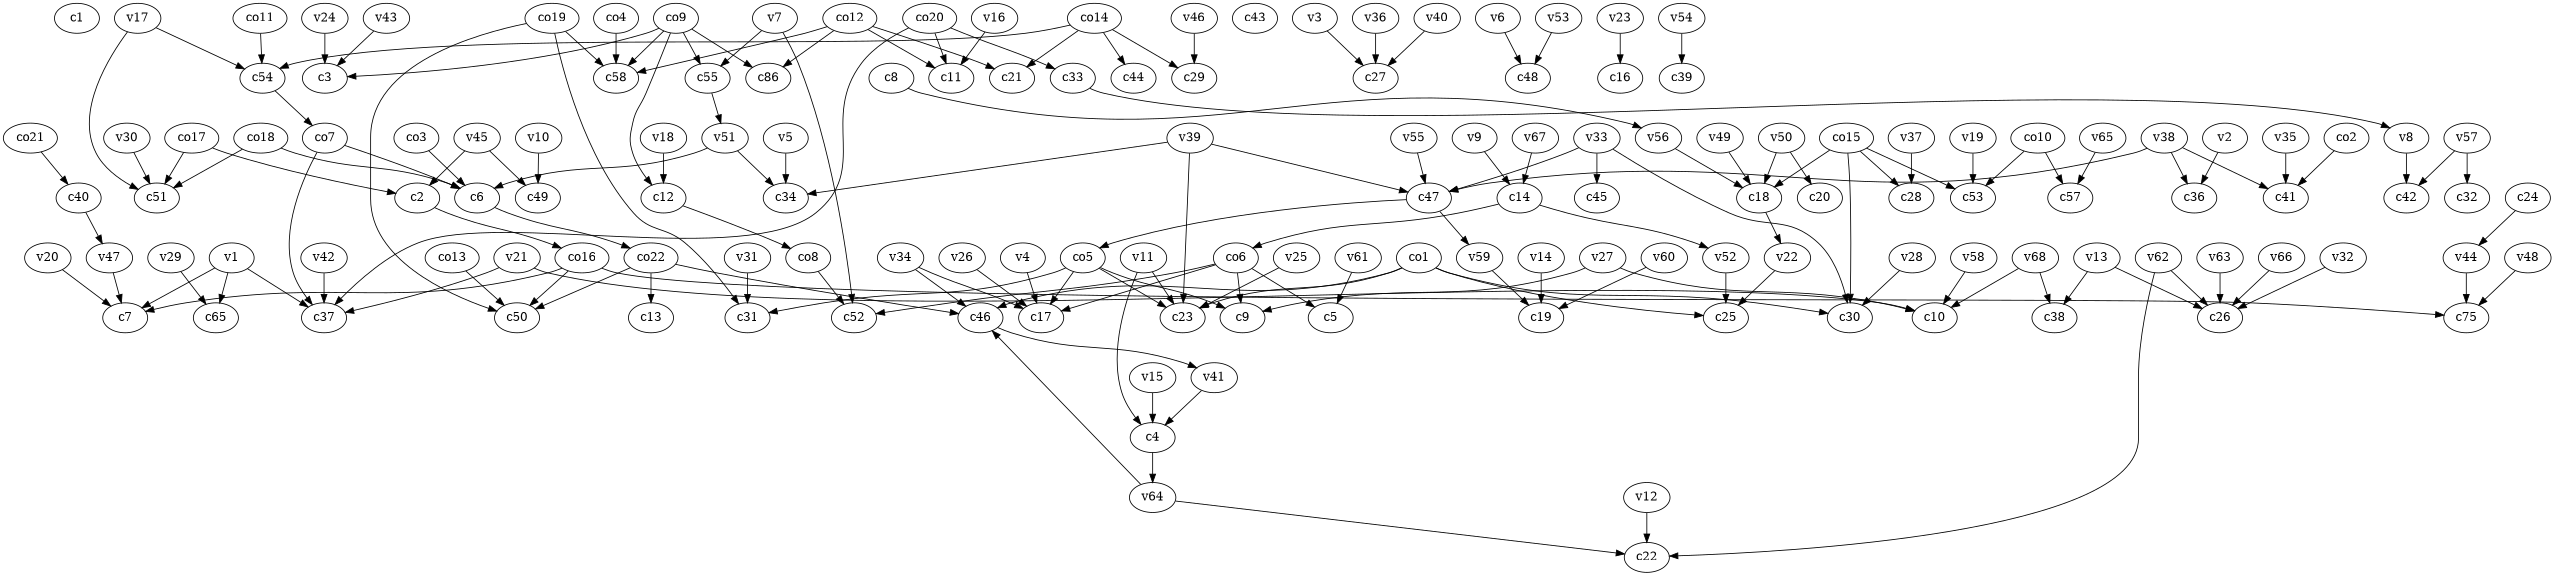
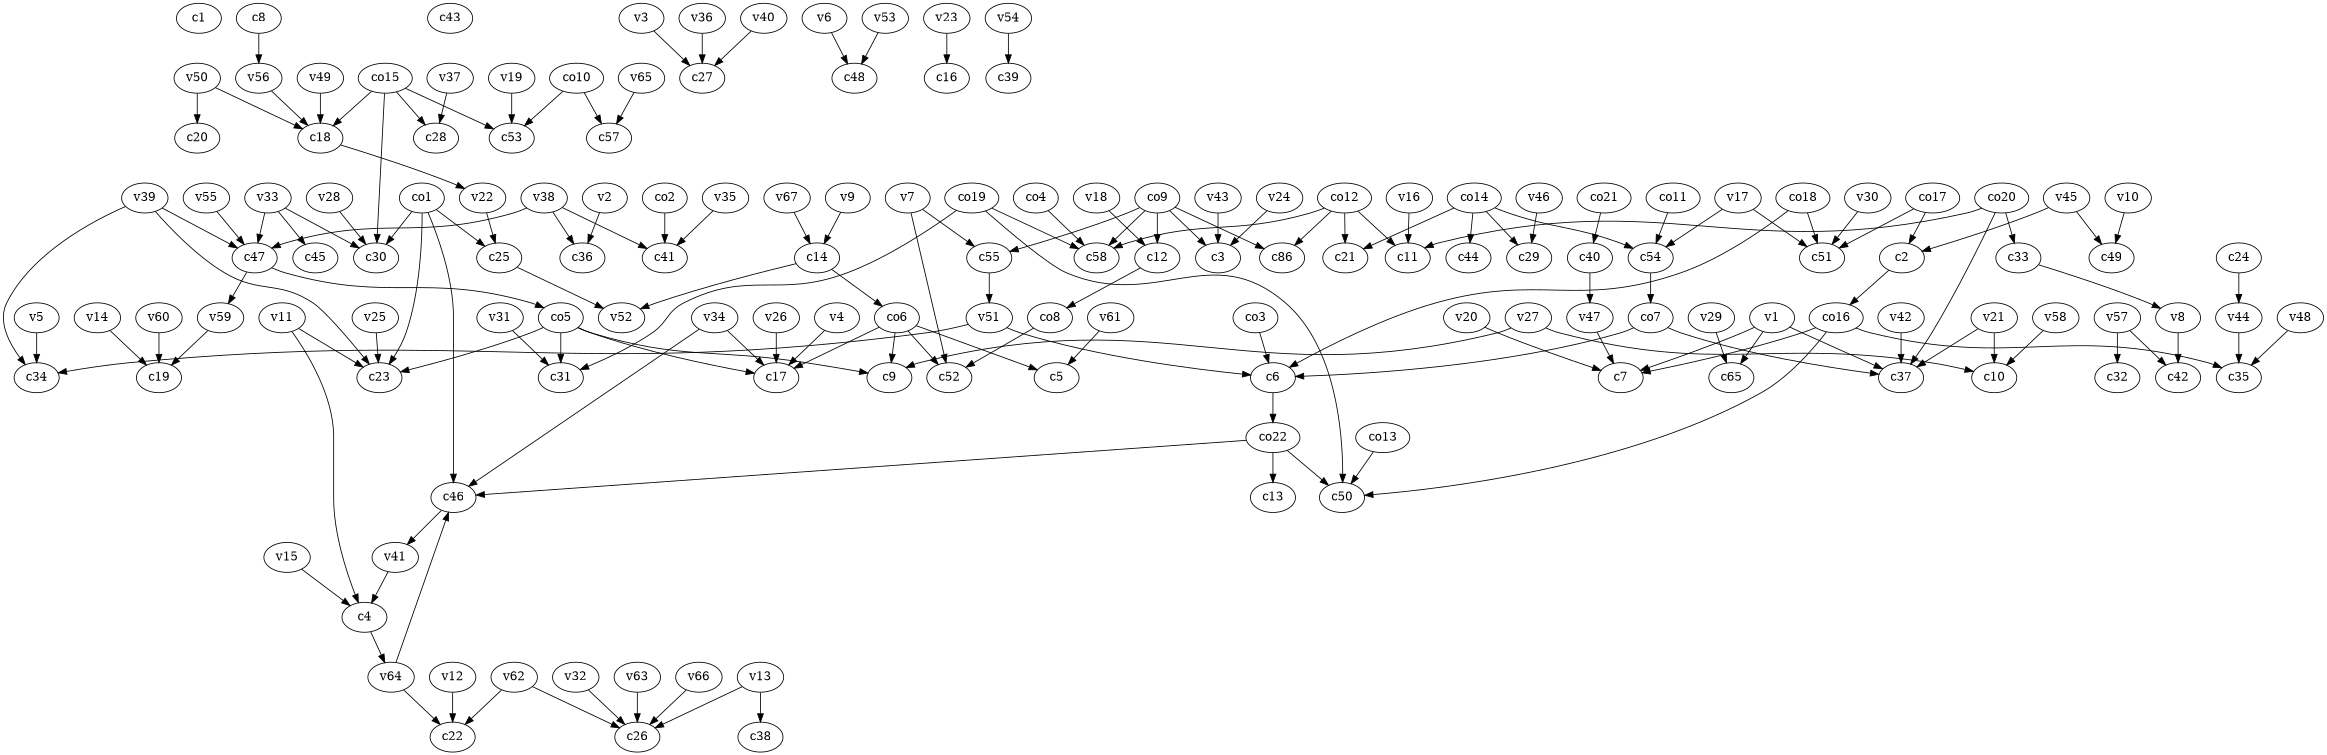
(2035, 258) -> none
(1726, 284) -> (557, 286)
(2466, 318) -> (2239, 378)
